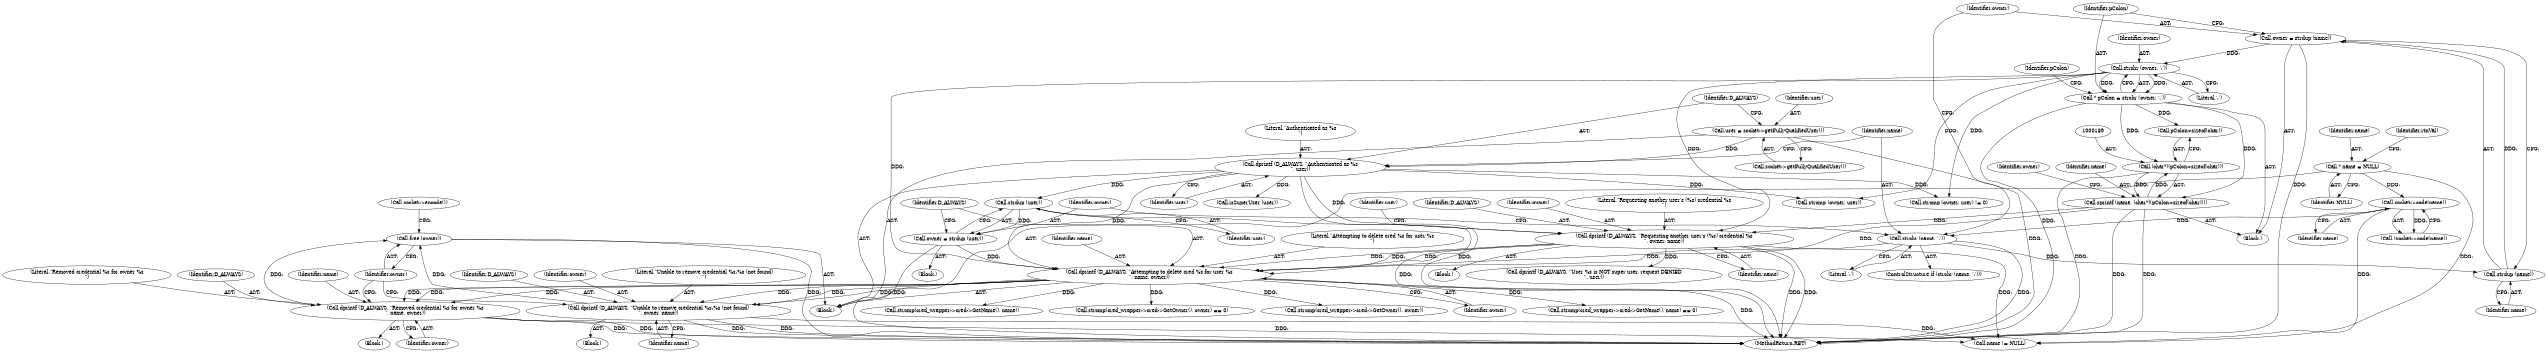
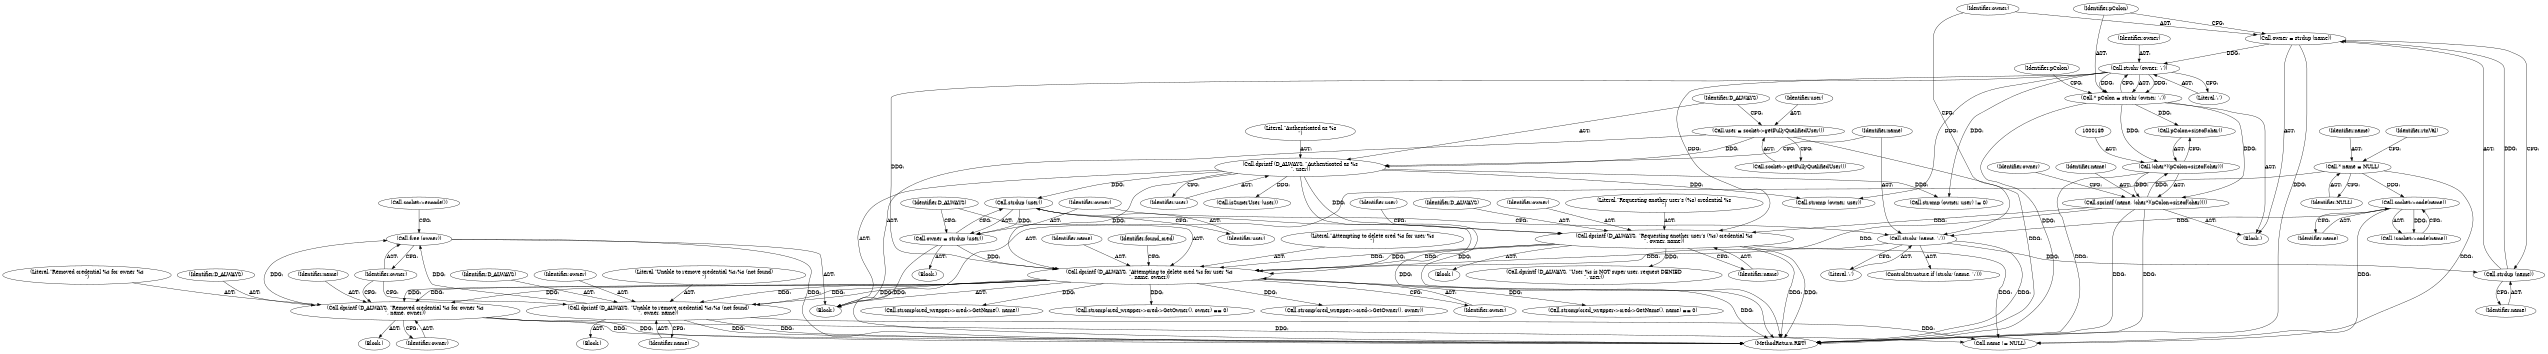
none -> (1147, 239)
